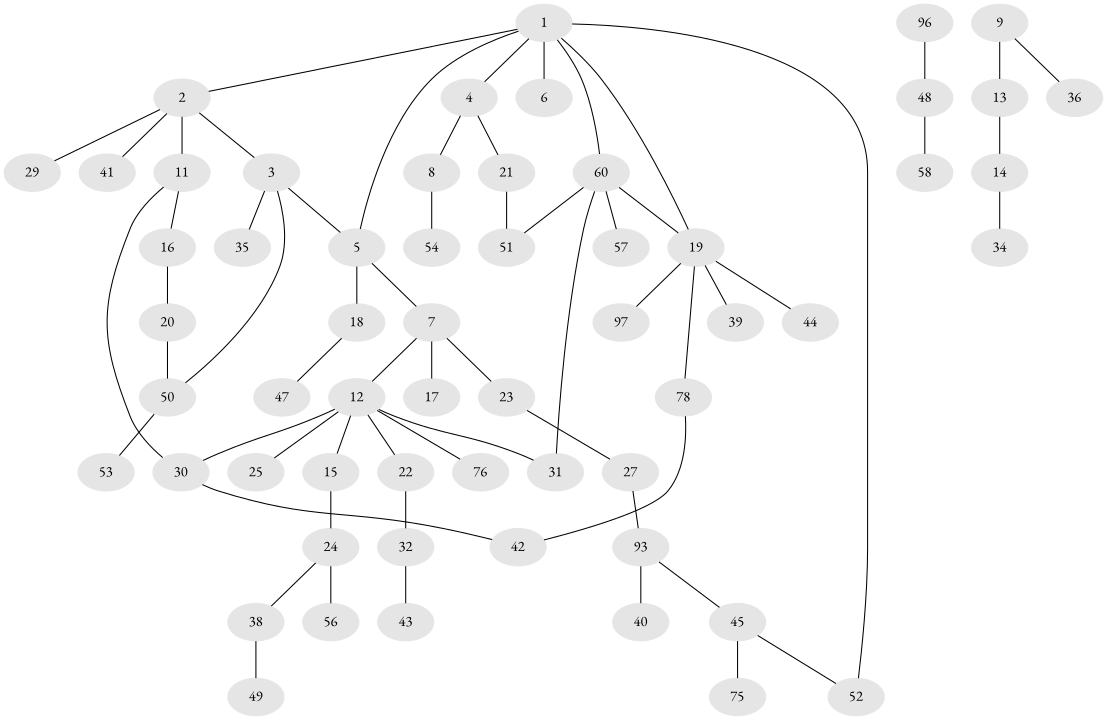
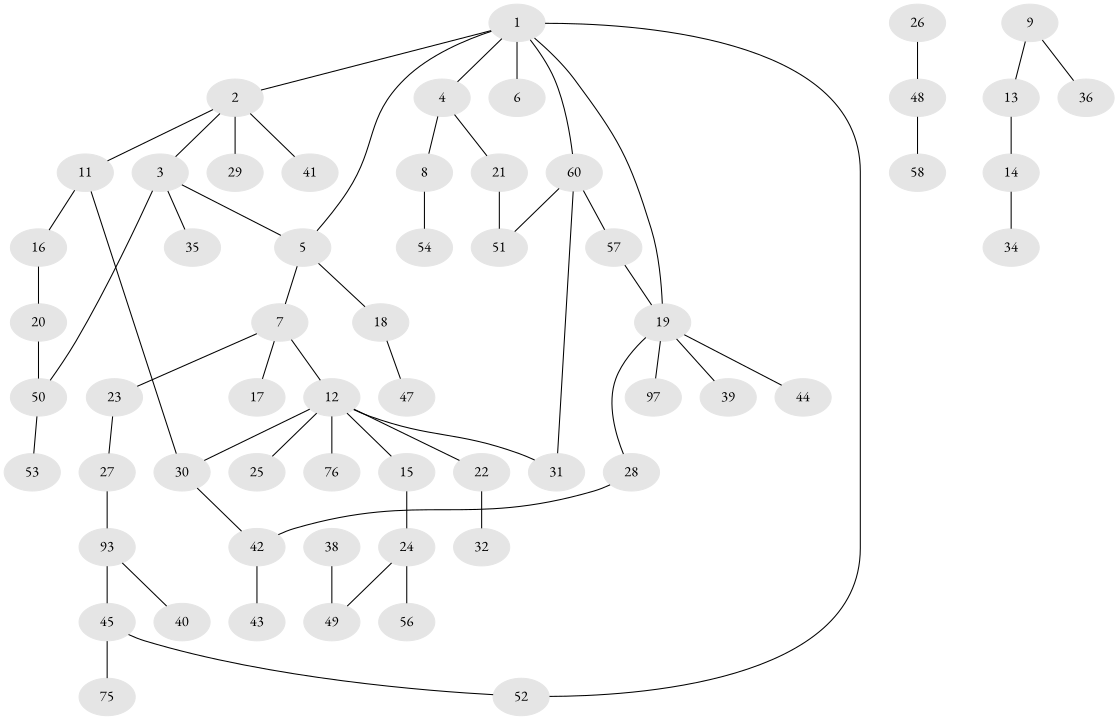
(925, 23) -> (918, 23)
(649, 210) -> (638, 285)
(683, 397) -> (631, 472)
(293, 585) -> (369, 585)
(406, 585) -> (257, 585)
